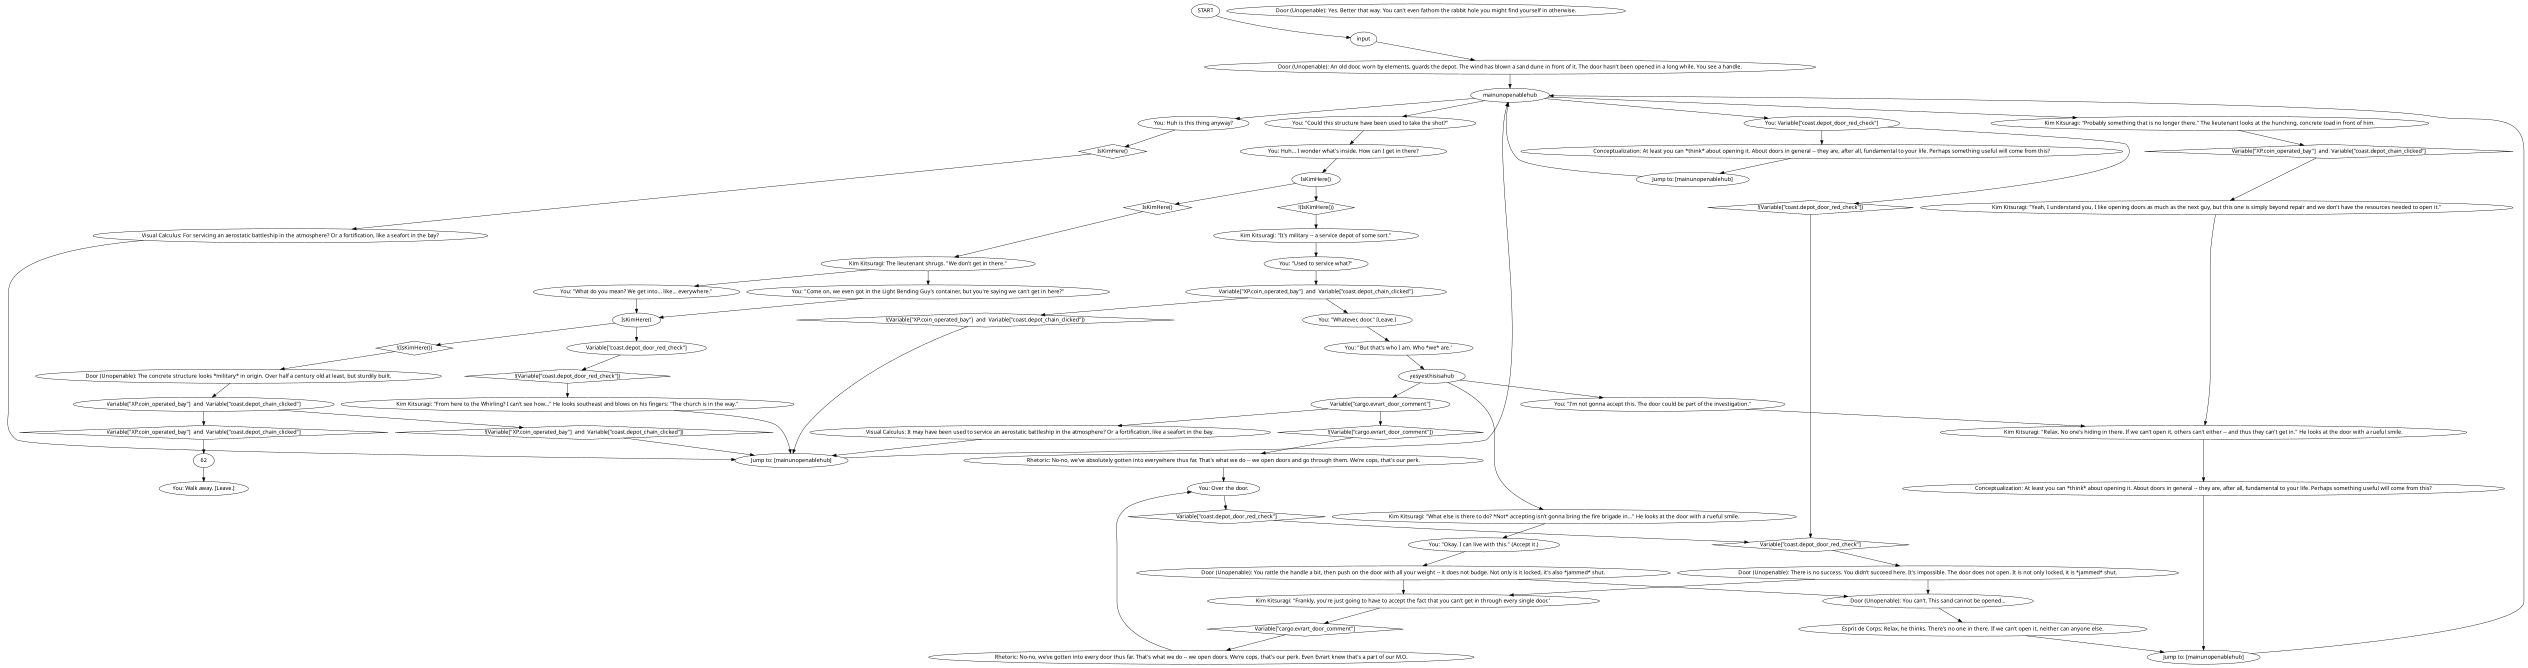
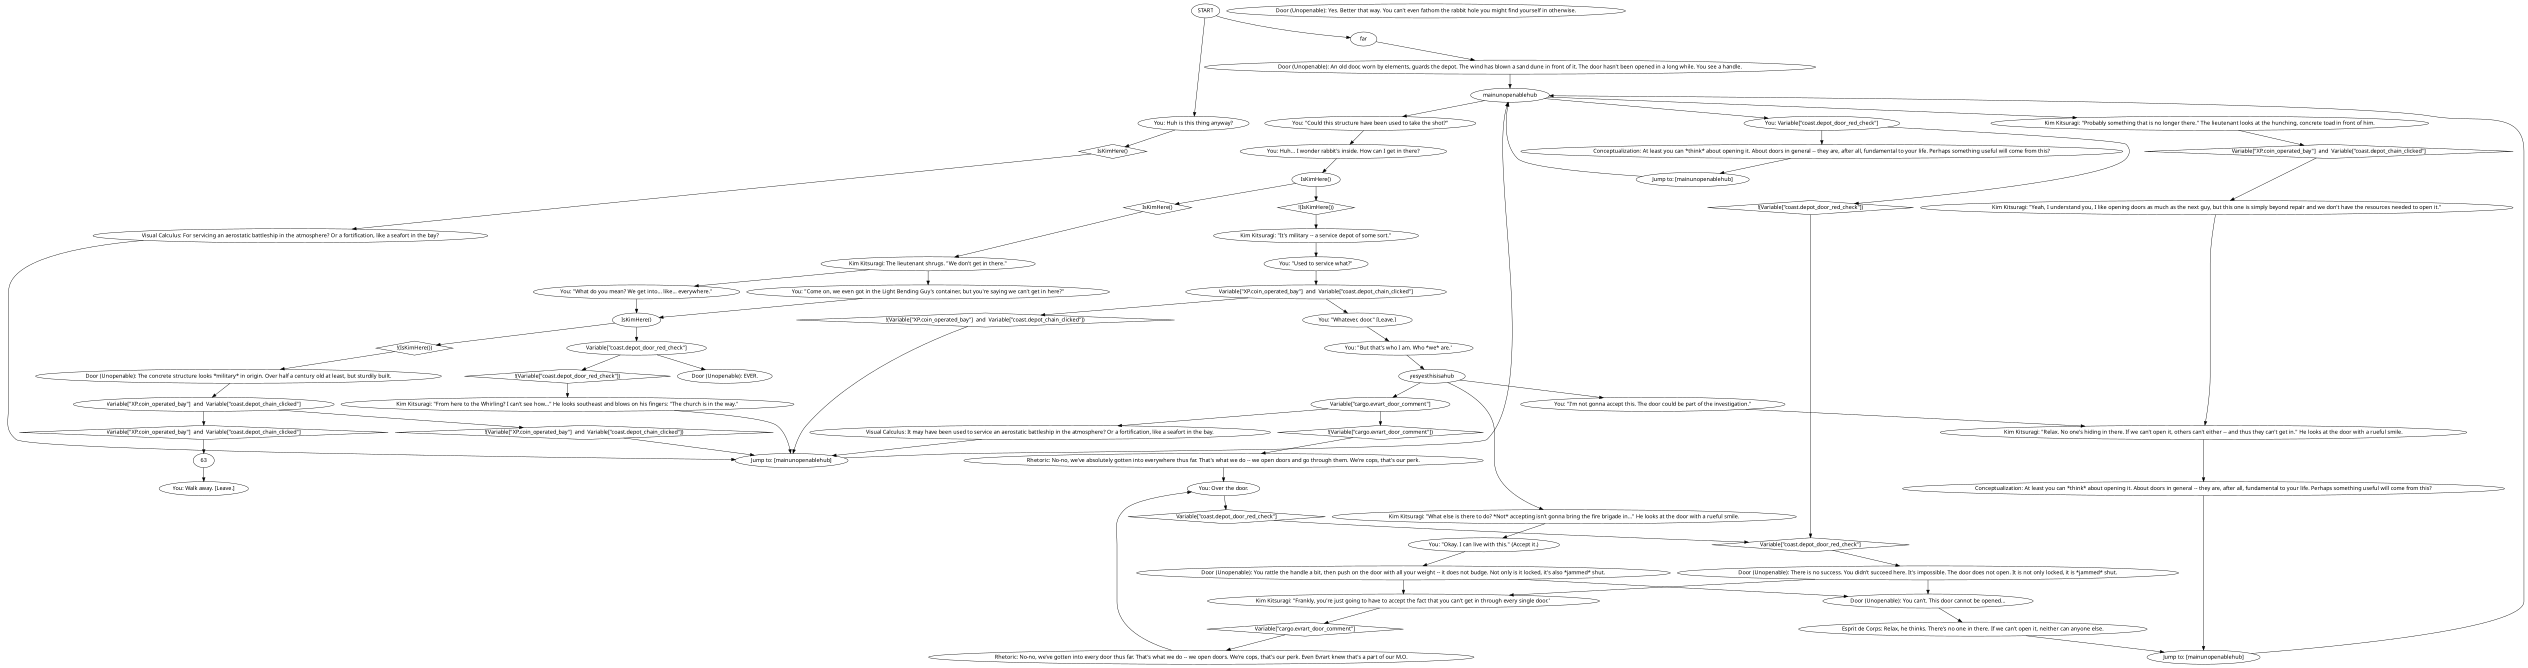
(1364, 39) -> (1364, 39)
(1357, 108) -> (1200, 65)
(1343, 151) -> (1343, 151)
none -> (725, 376)
(204, 461) -> (204, 461)
(1928, 601) -> (1928, 601)
